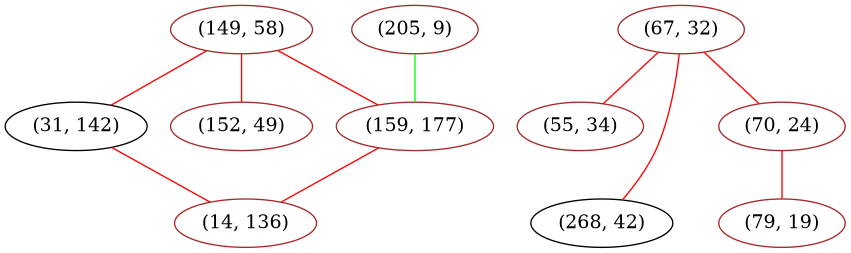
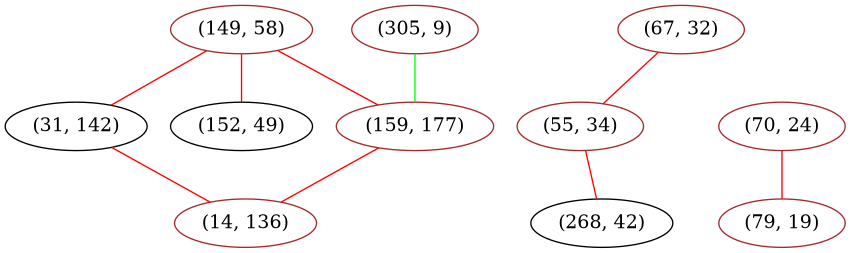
(415, 30) -> (415, 30)
(732, 78) -> none
(242, 126) -> (242, 126)
(663, 132) -> (591, 175)
